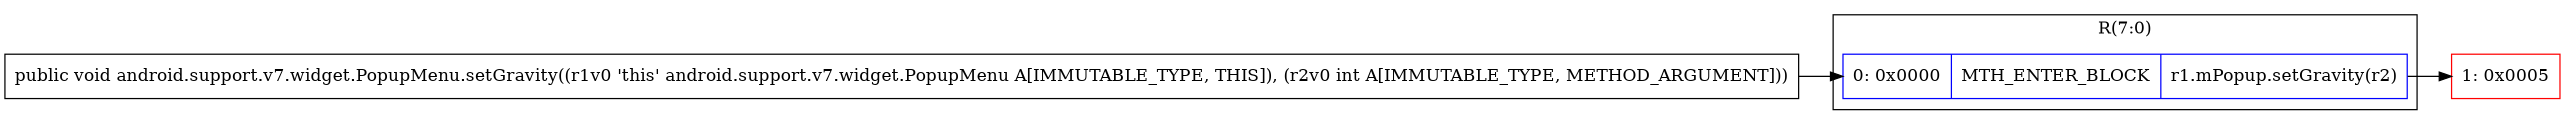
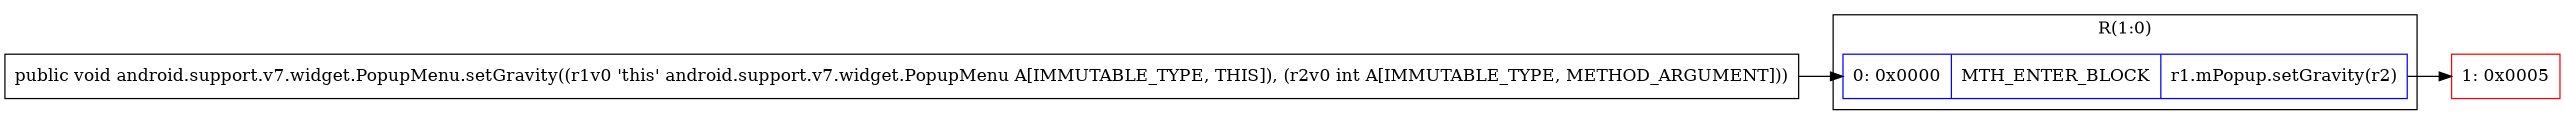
(2125, 29) -> (2125, 29)
